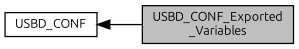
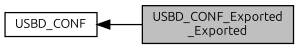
(218, 25) -> (218, 25)
